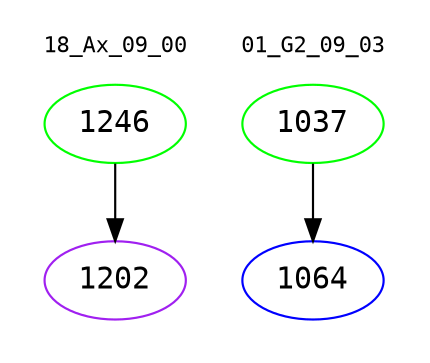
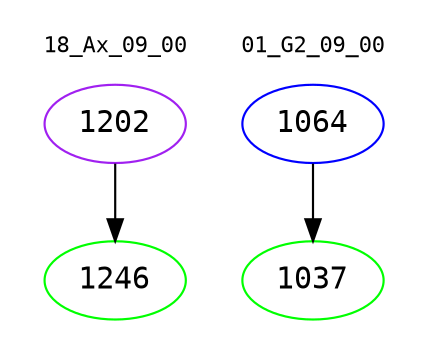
(314, 47) -> (314, 47)
(115, 191) -> (115, 191)
(313, 191) -> (313, 191)
